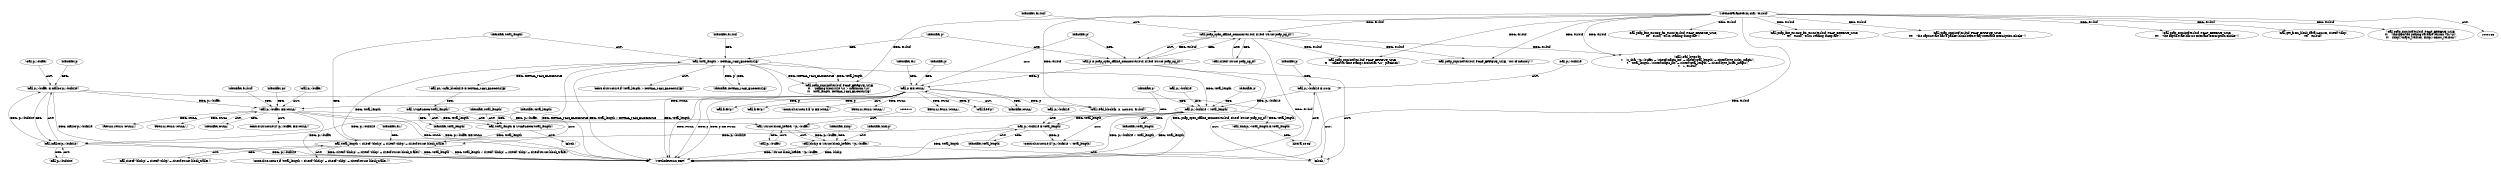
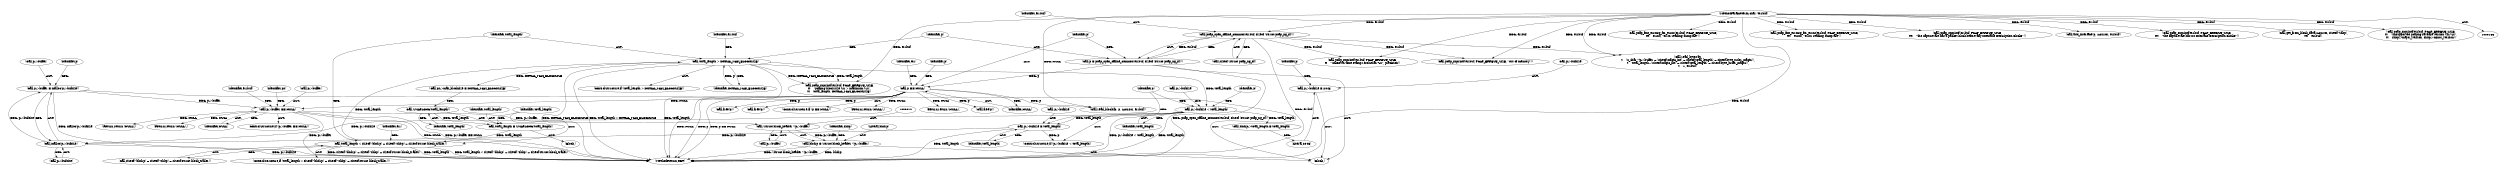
none -> (2094, 35)
(1052, 62) -> (1052, 62)
(1263, 99) -> none
(879, 127) -> (879, 127)
